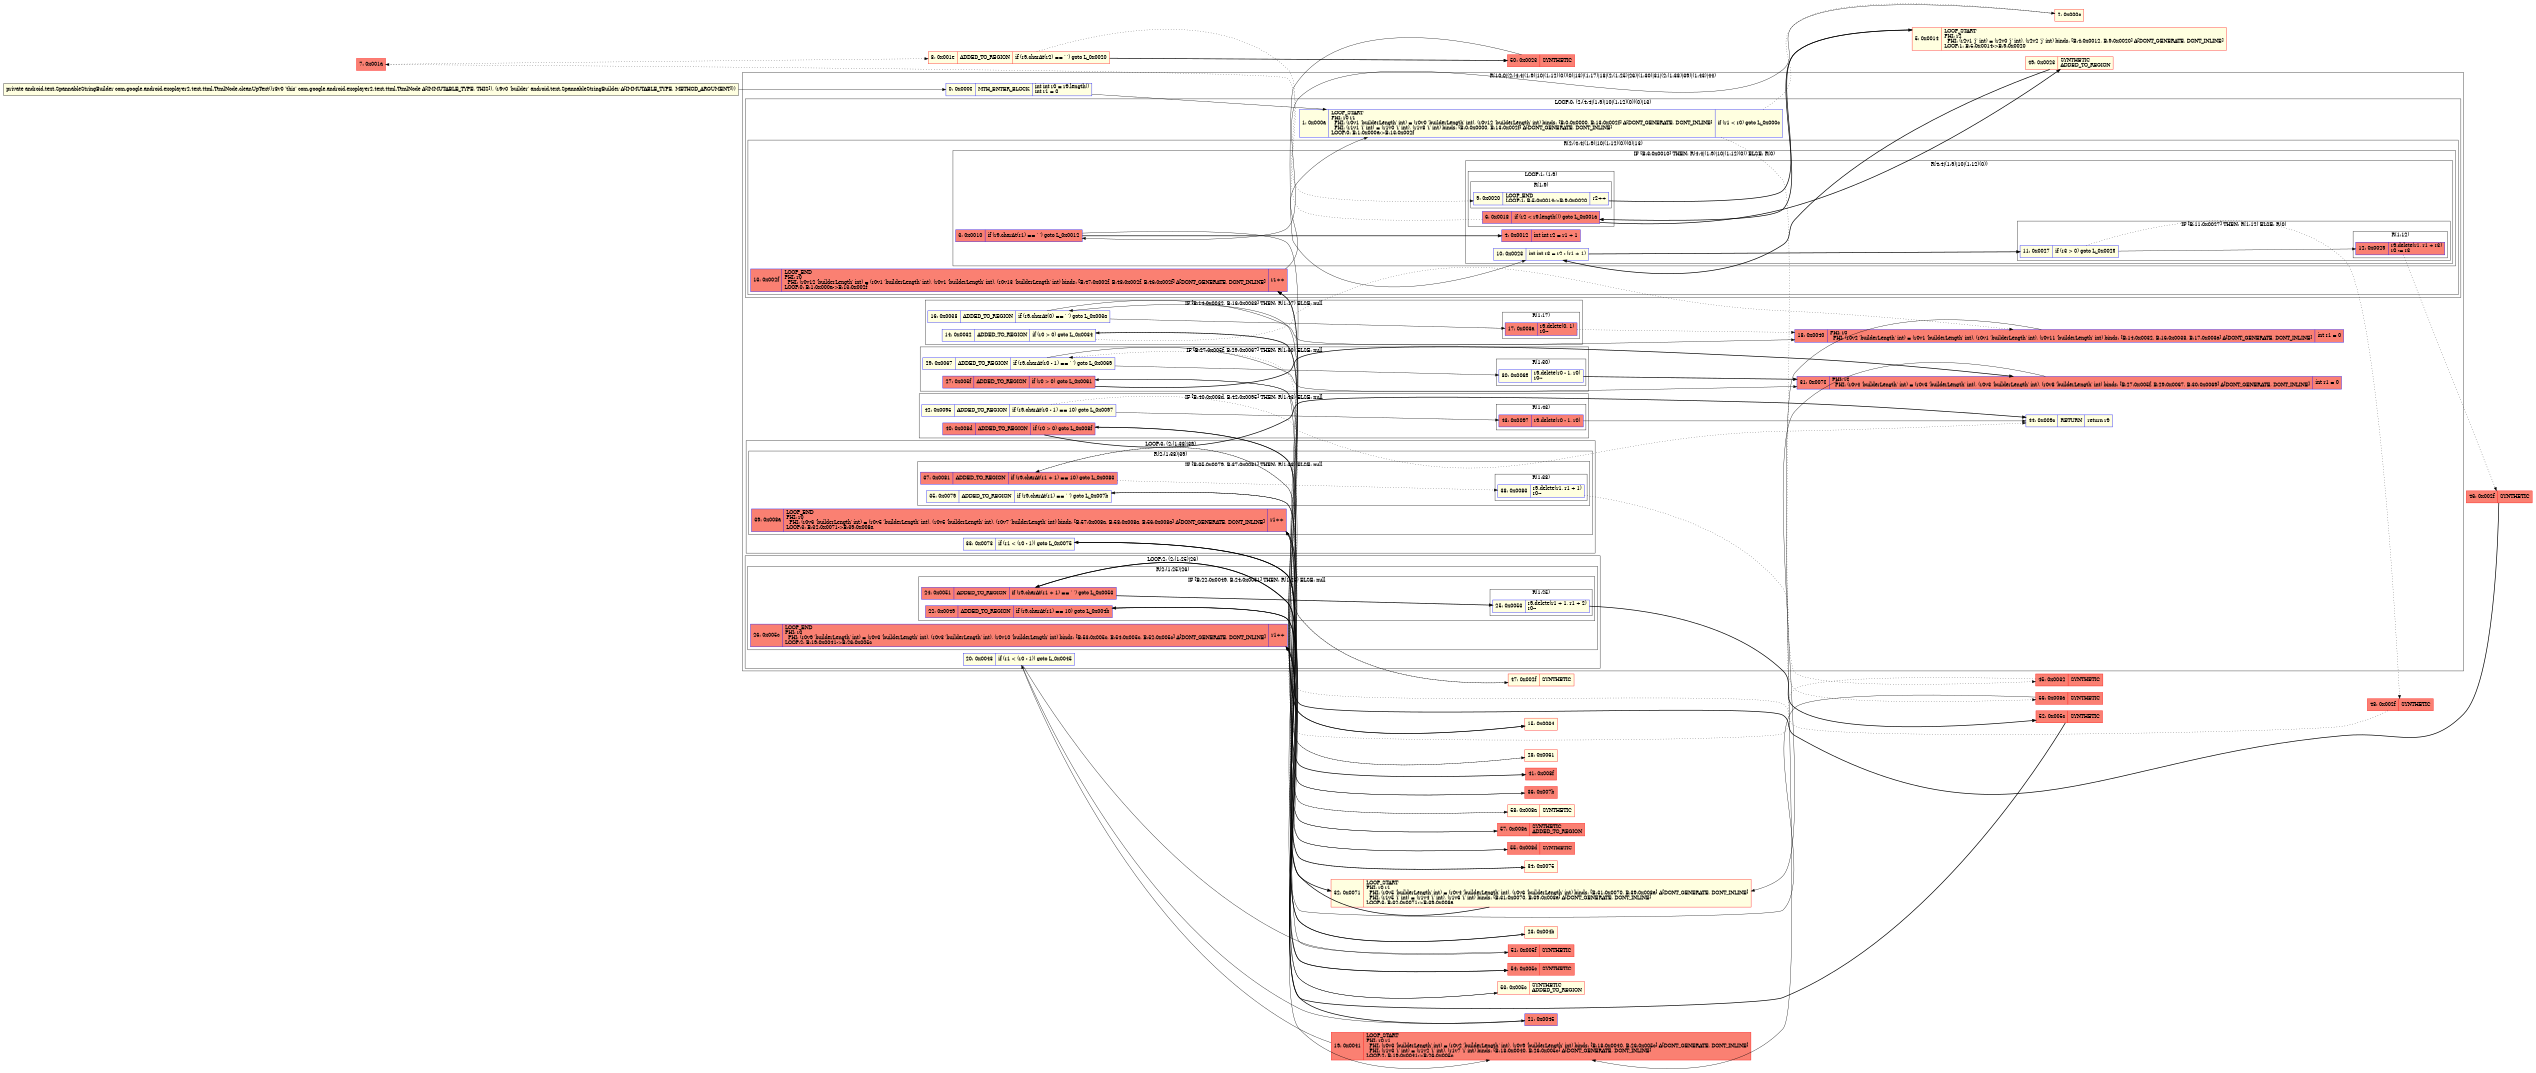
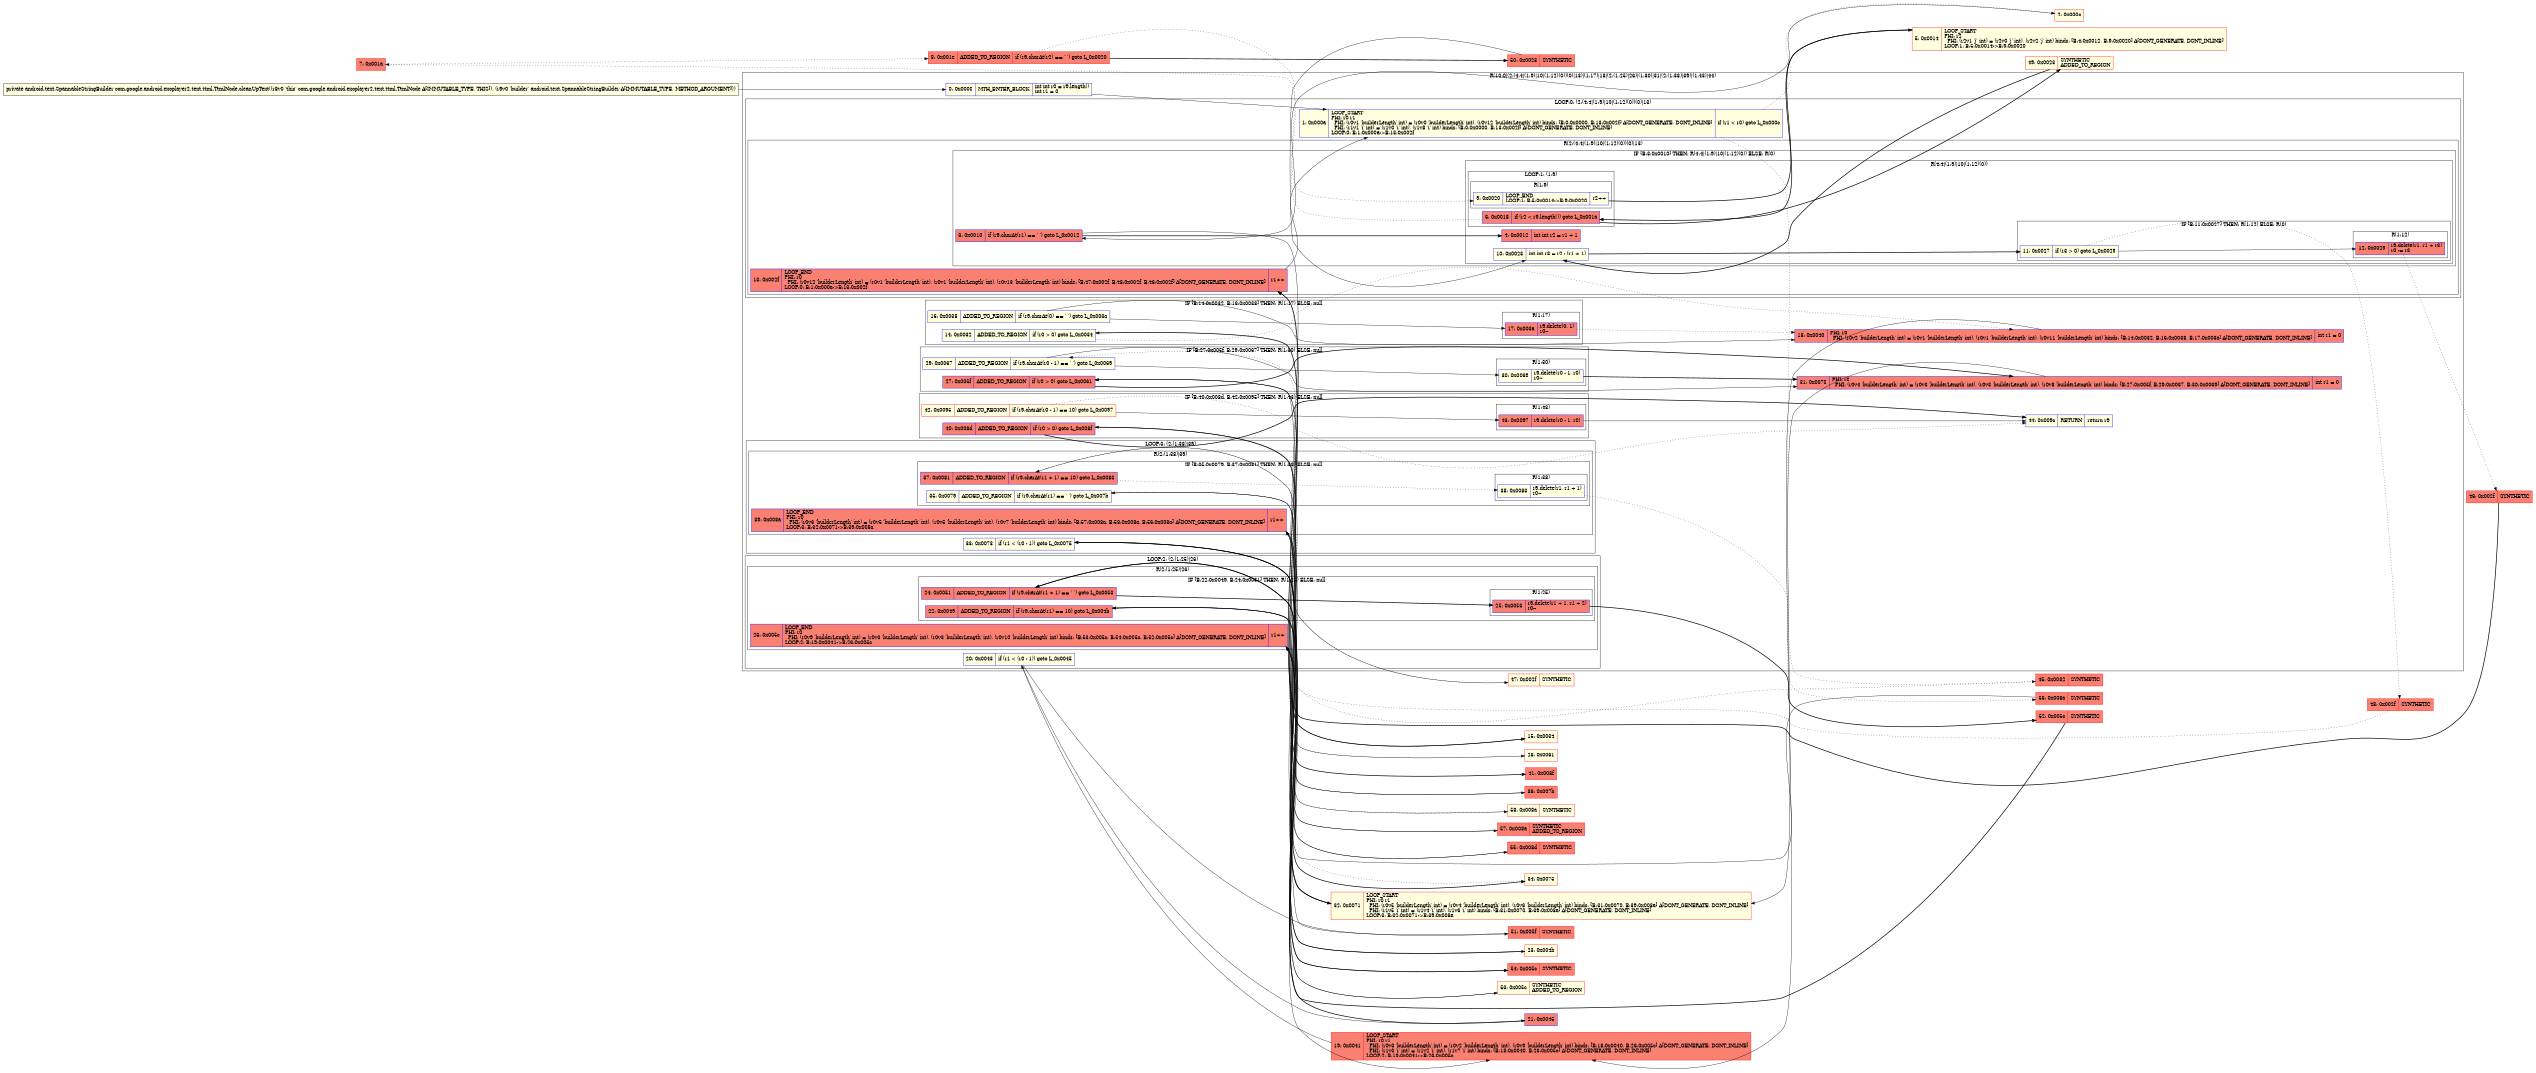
(1019, 58) -> (1019, 58)
(1291, 337) -> (1293, 579)
(1019, 411) -> (1019, 411)
(1541, 606) -> (1541, 606)
